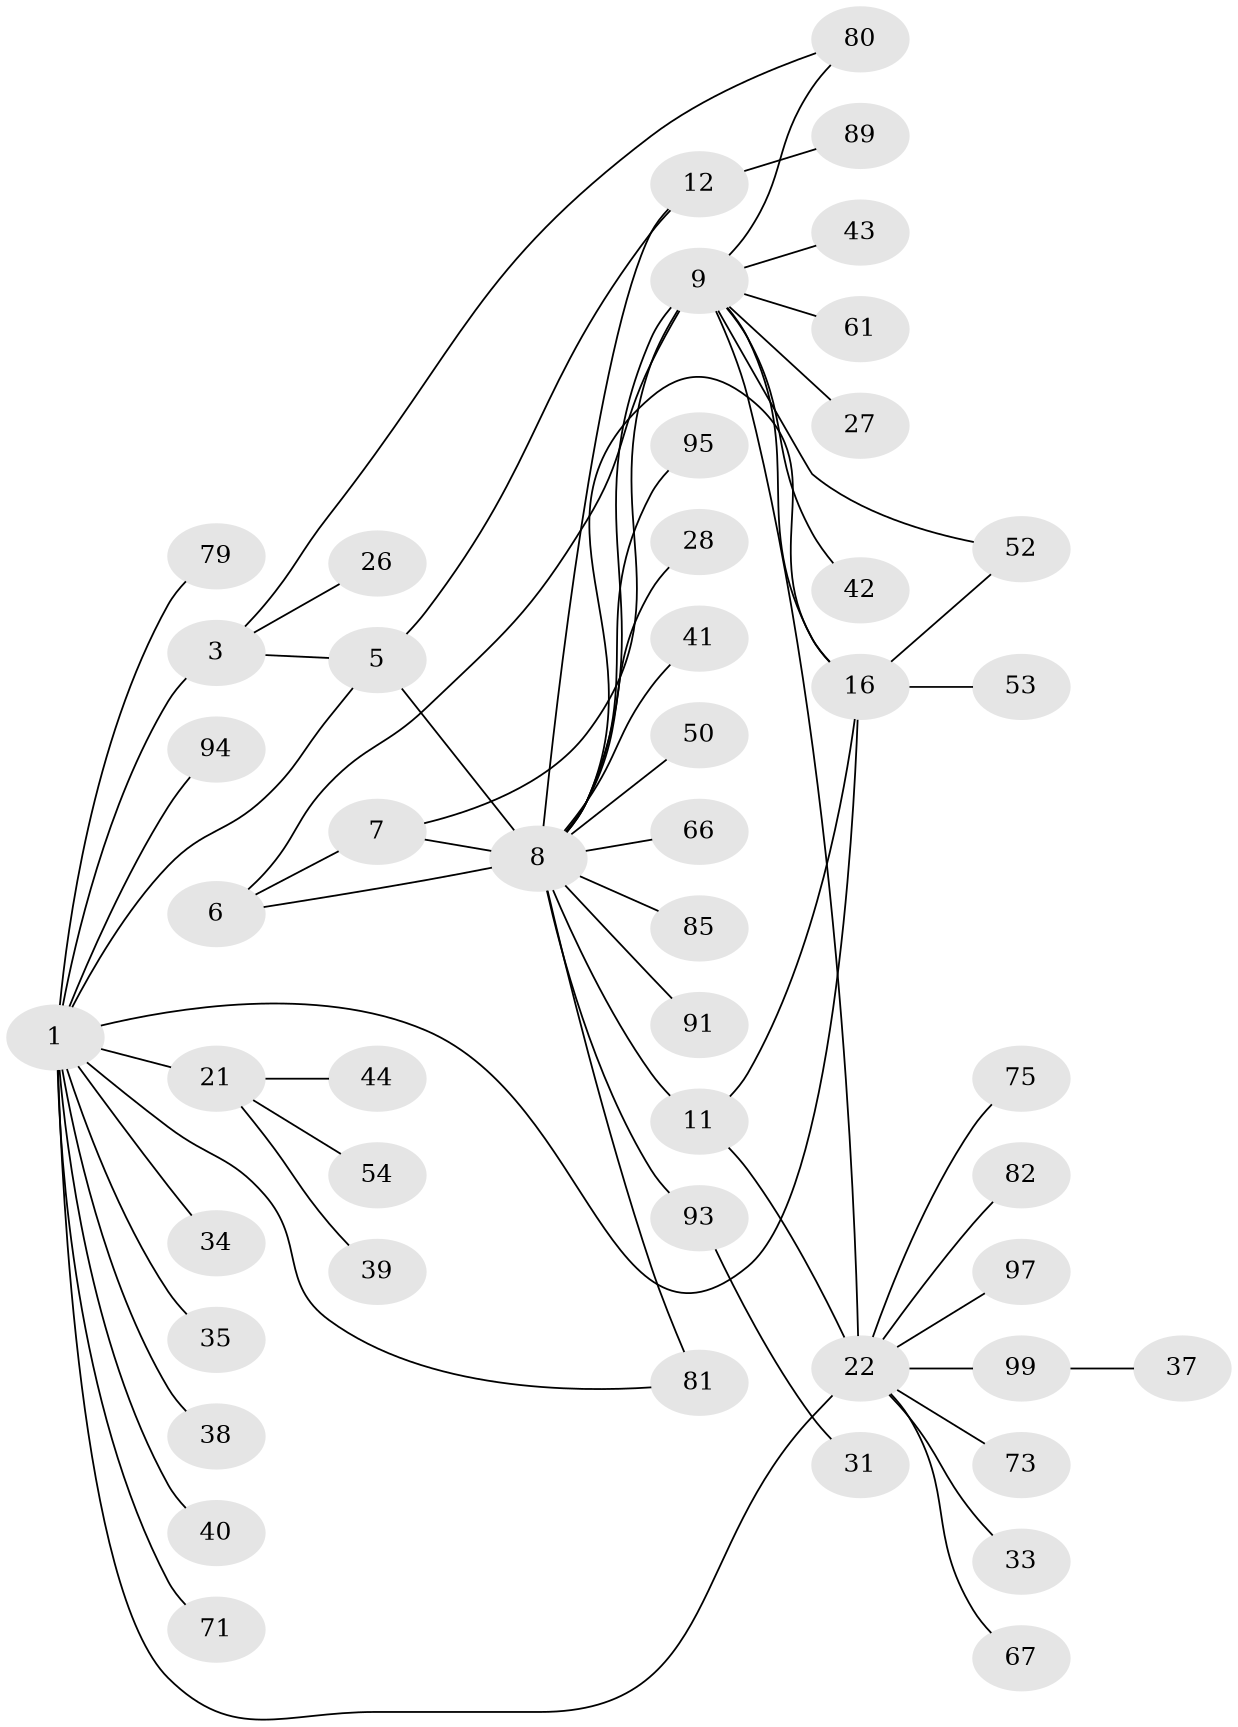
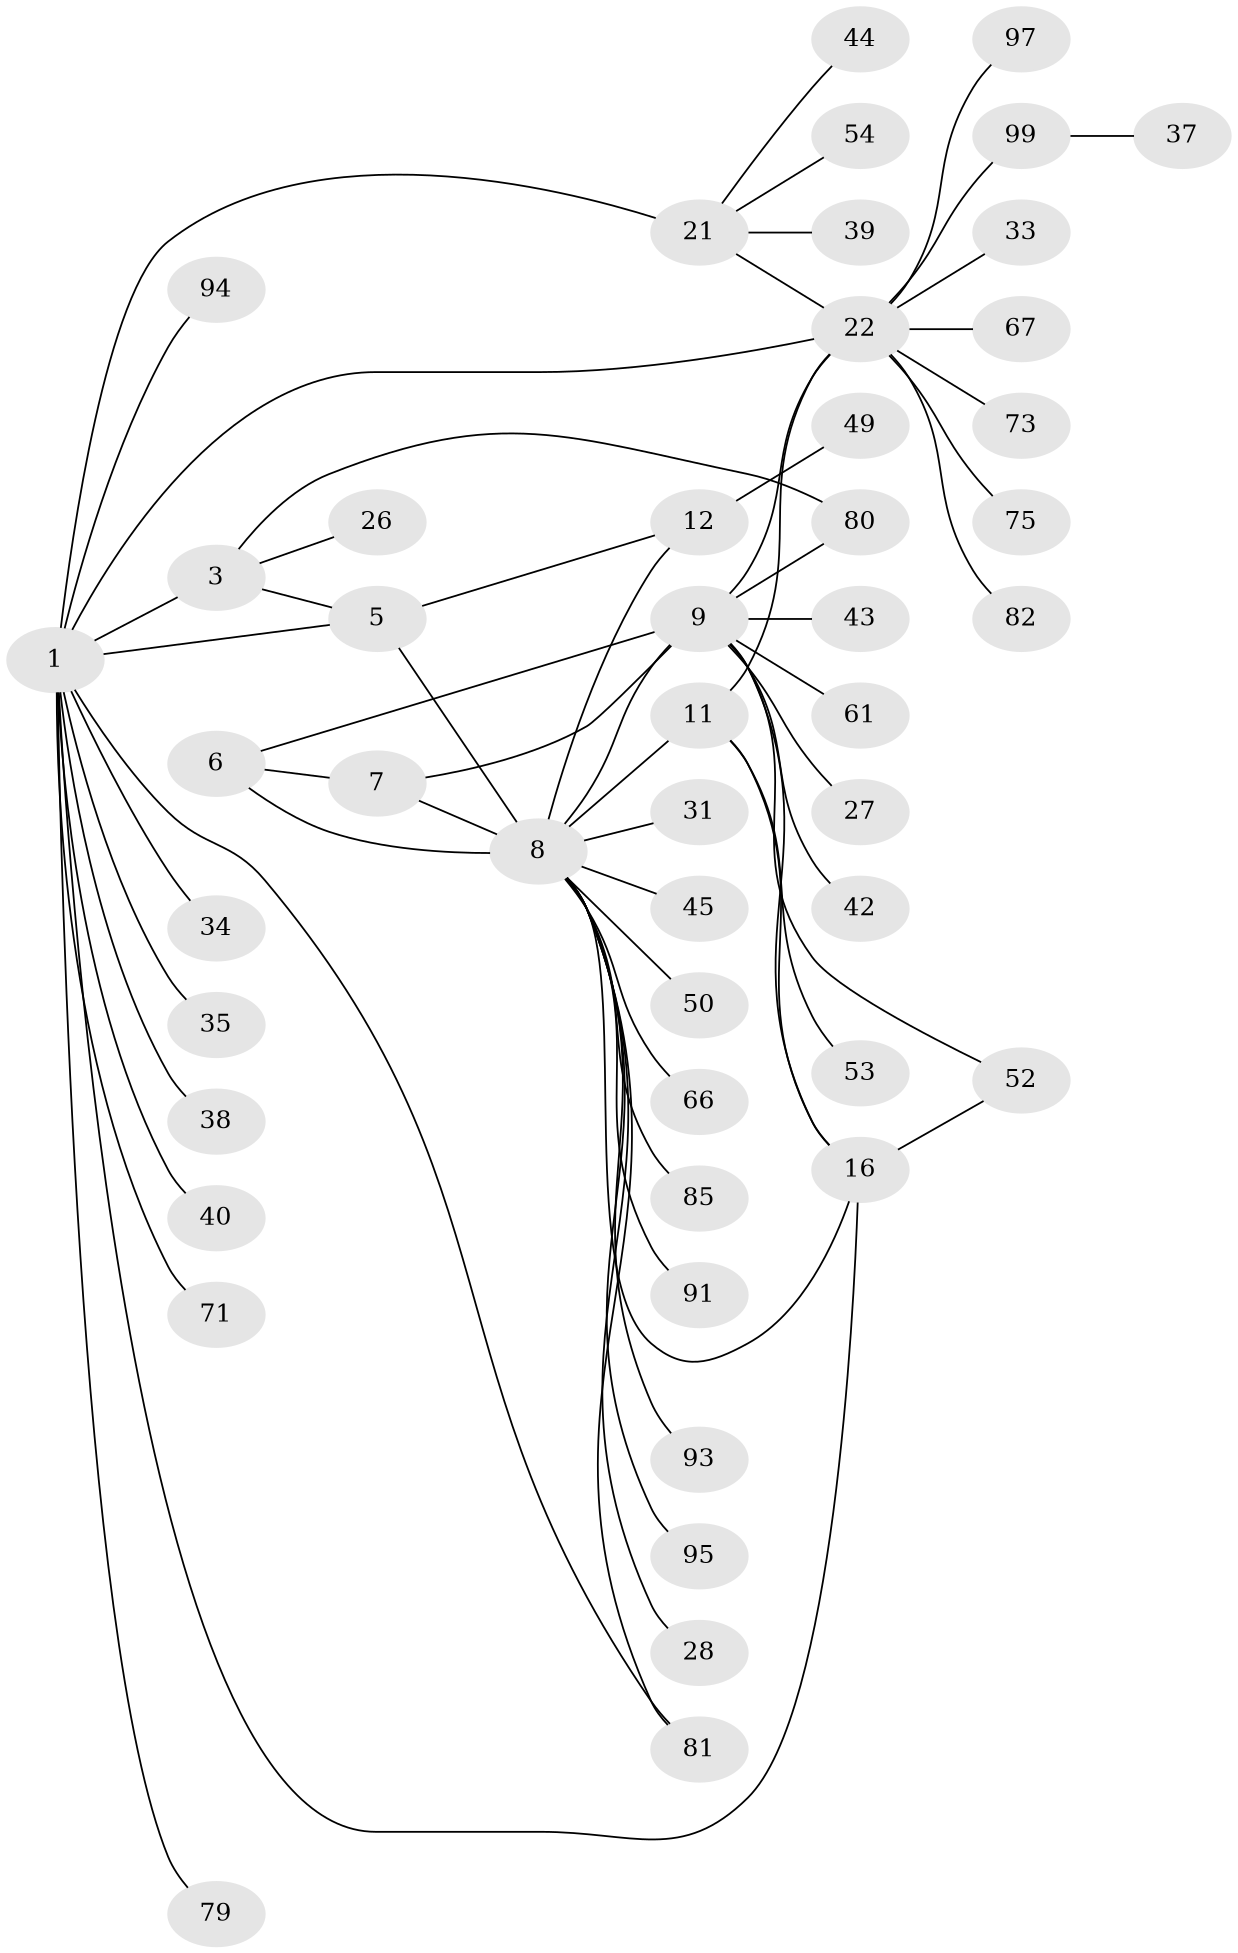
(860, 136) -> (860, 426)
none -> (780, 281)
(699, 639) -> (699, 909)
(941, 687) -> (791, 958)
(767, 1348) -> (619, 832)
